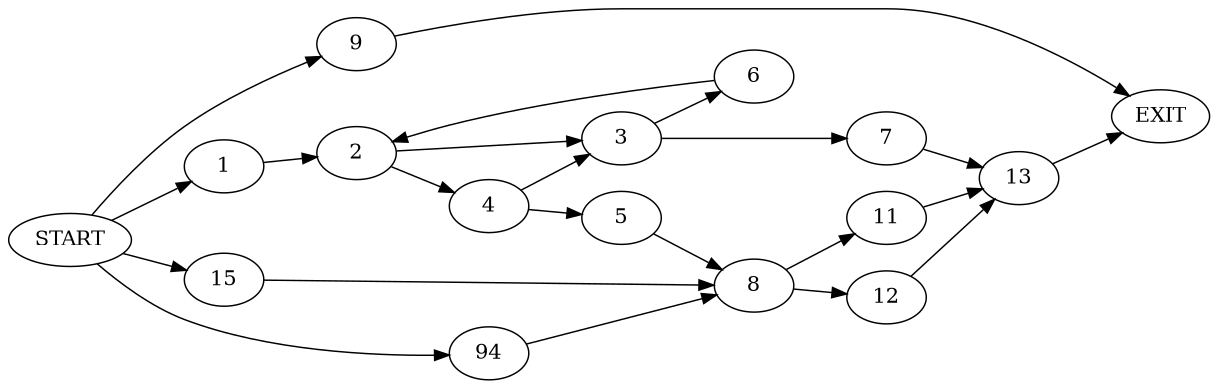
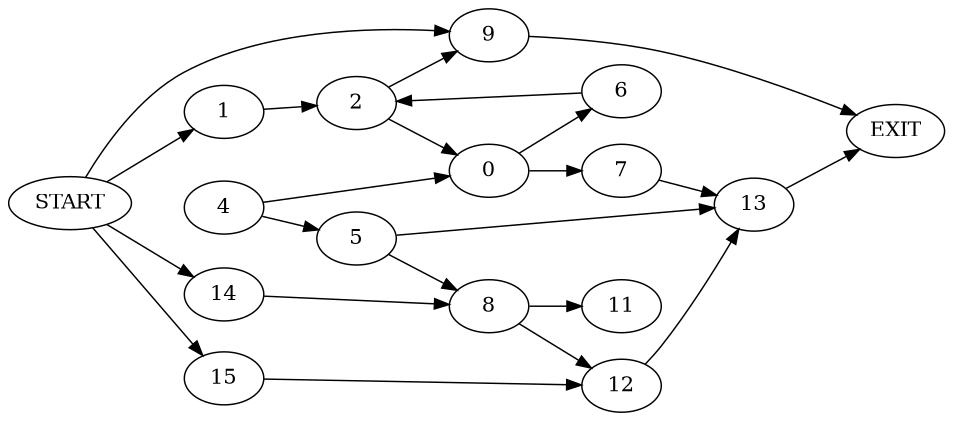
(622, 138) -> (489, 171)
(416, 177) -> (416, 73)
(946, 200) -> (548, 222)
(481, 283) -> (415, 382)
(489, 353) -> (224, 294)
